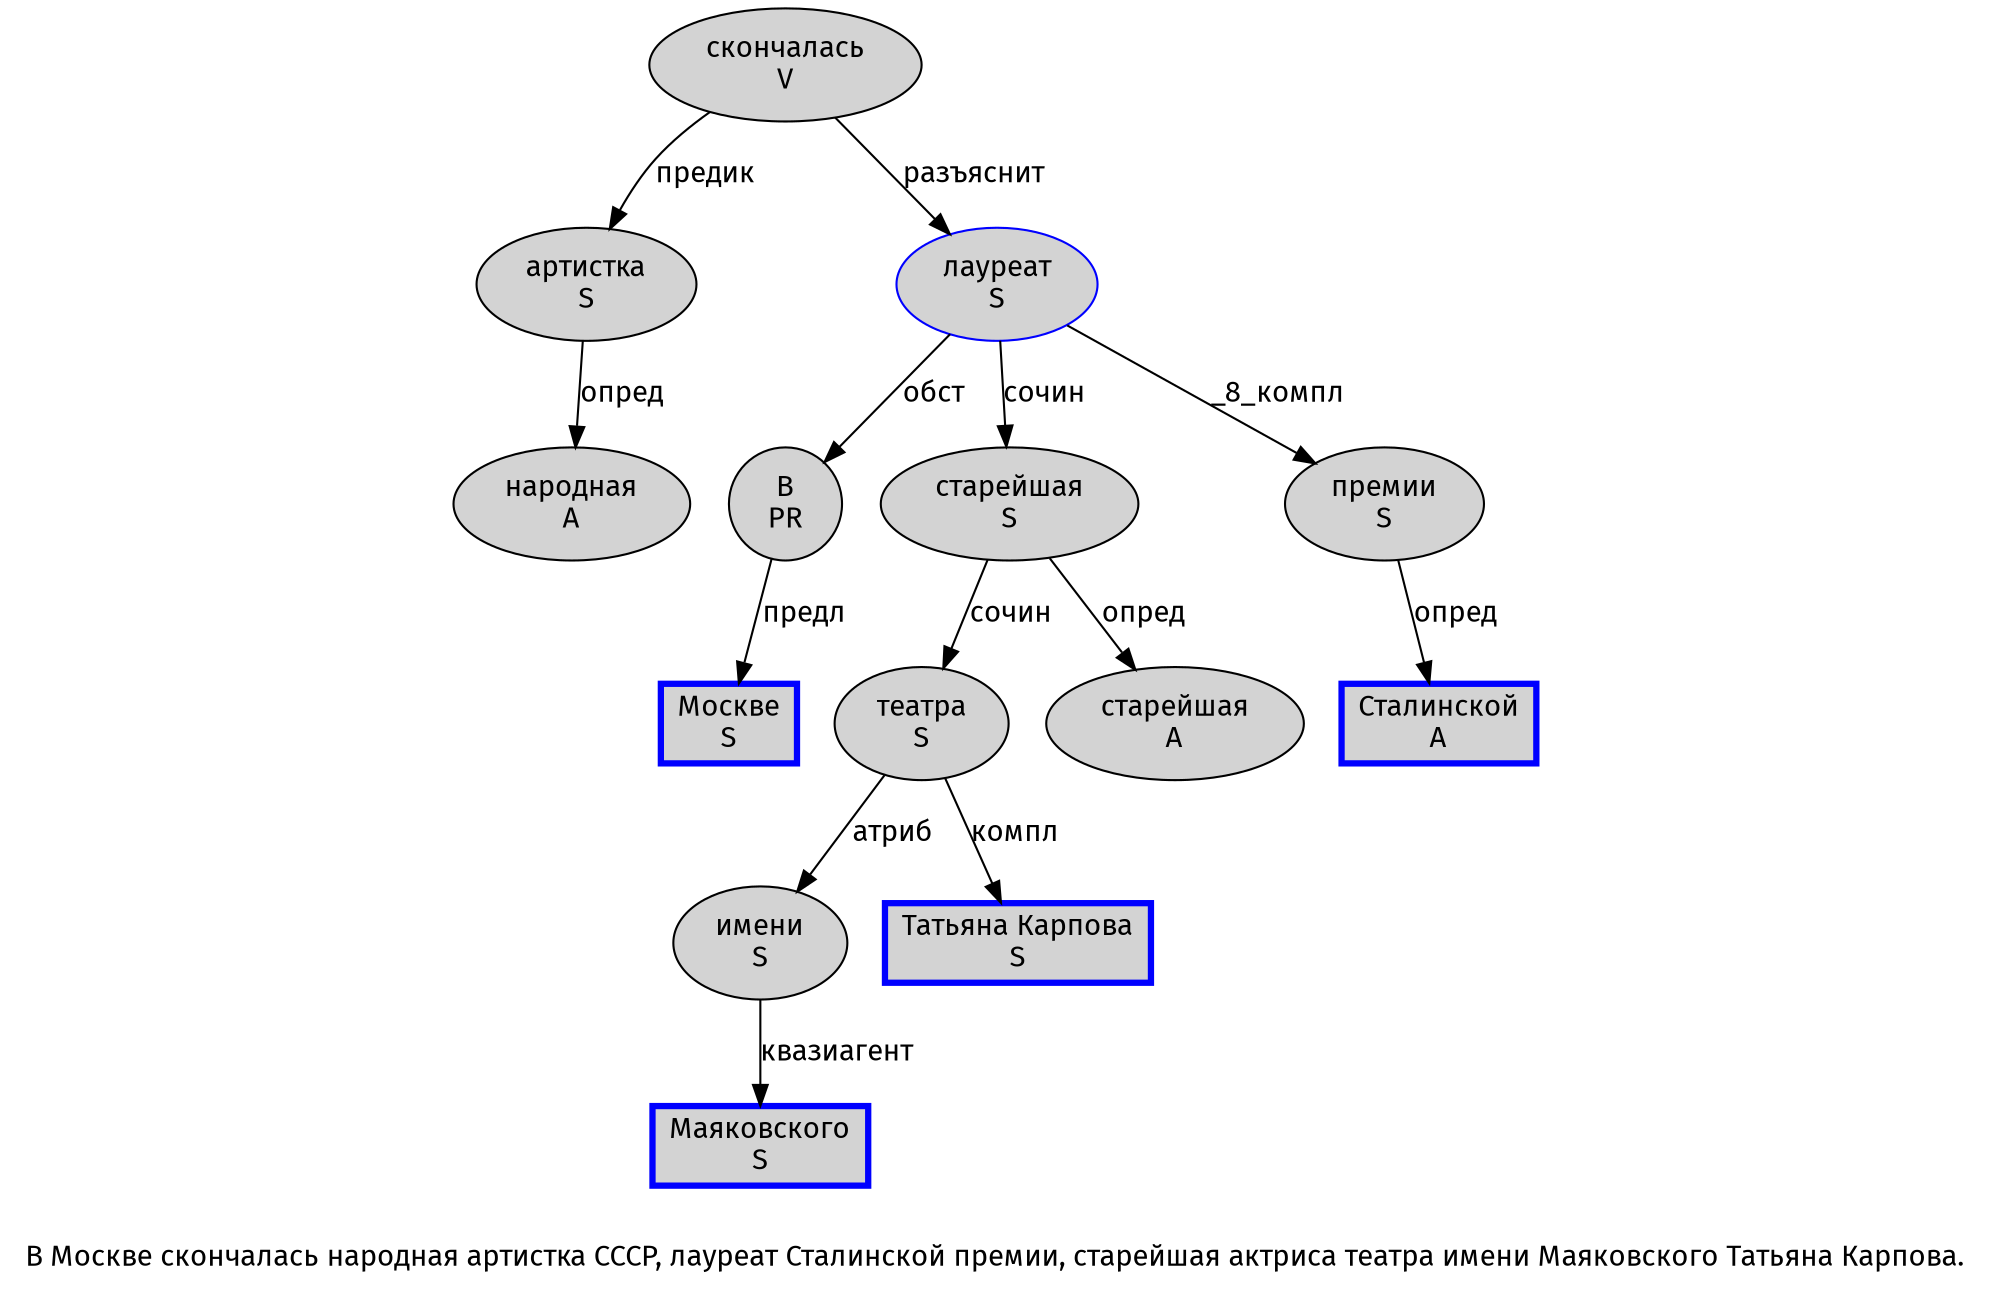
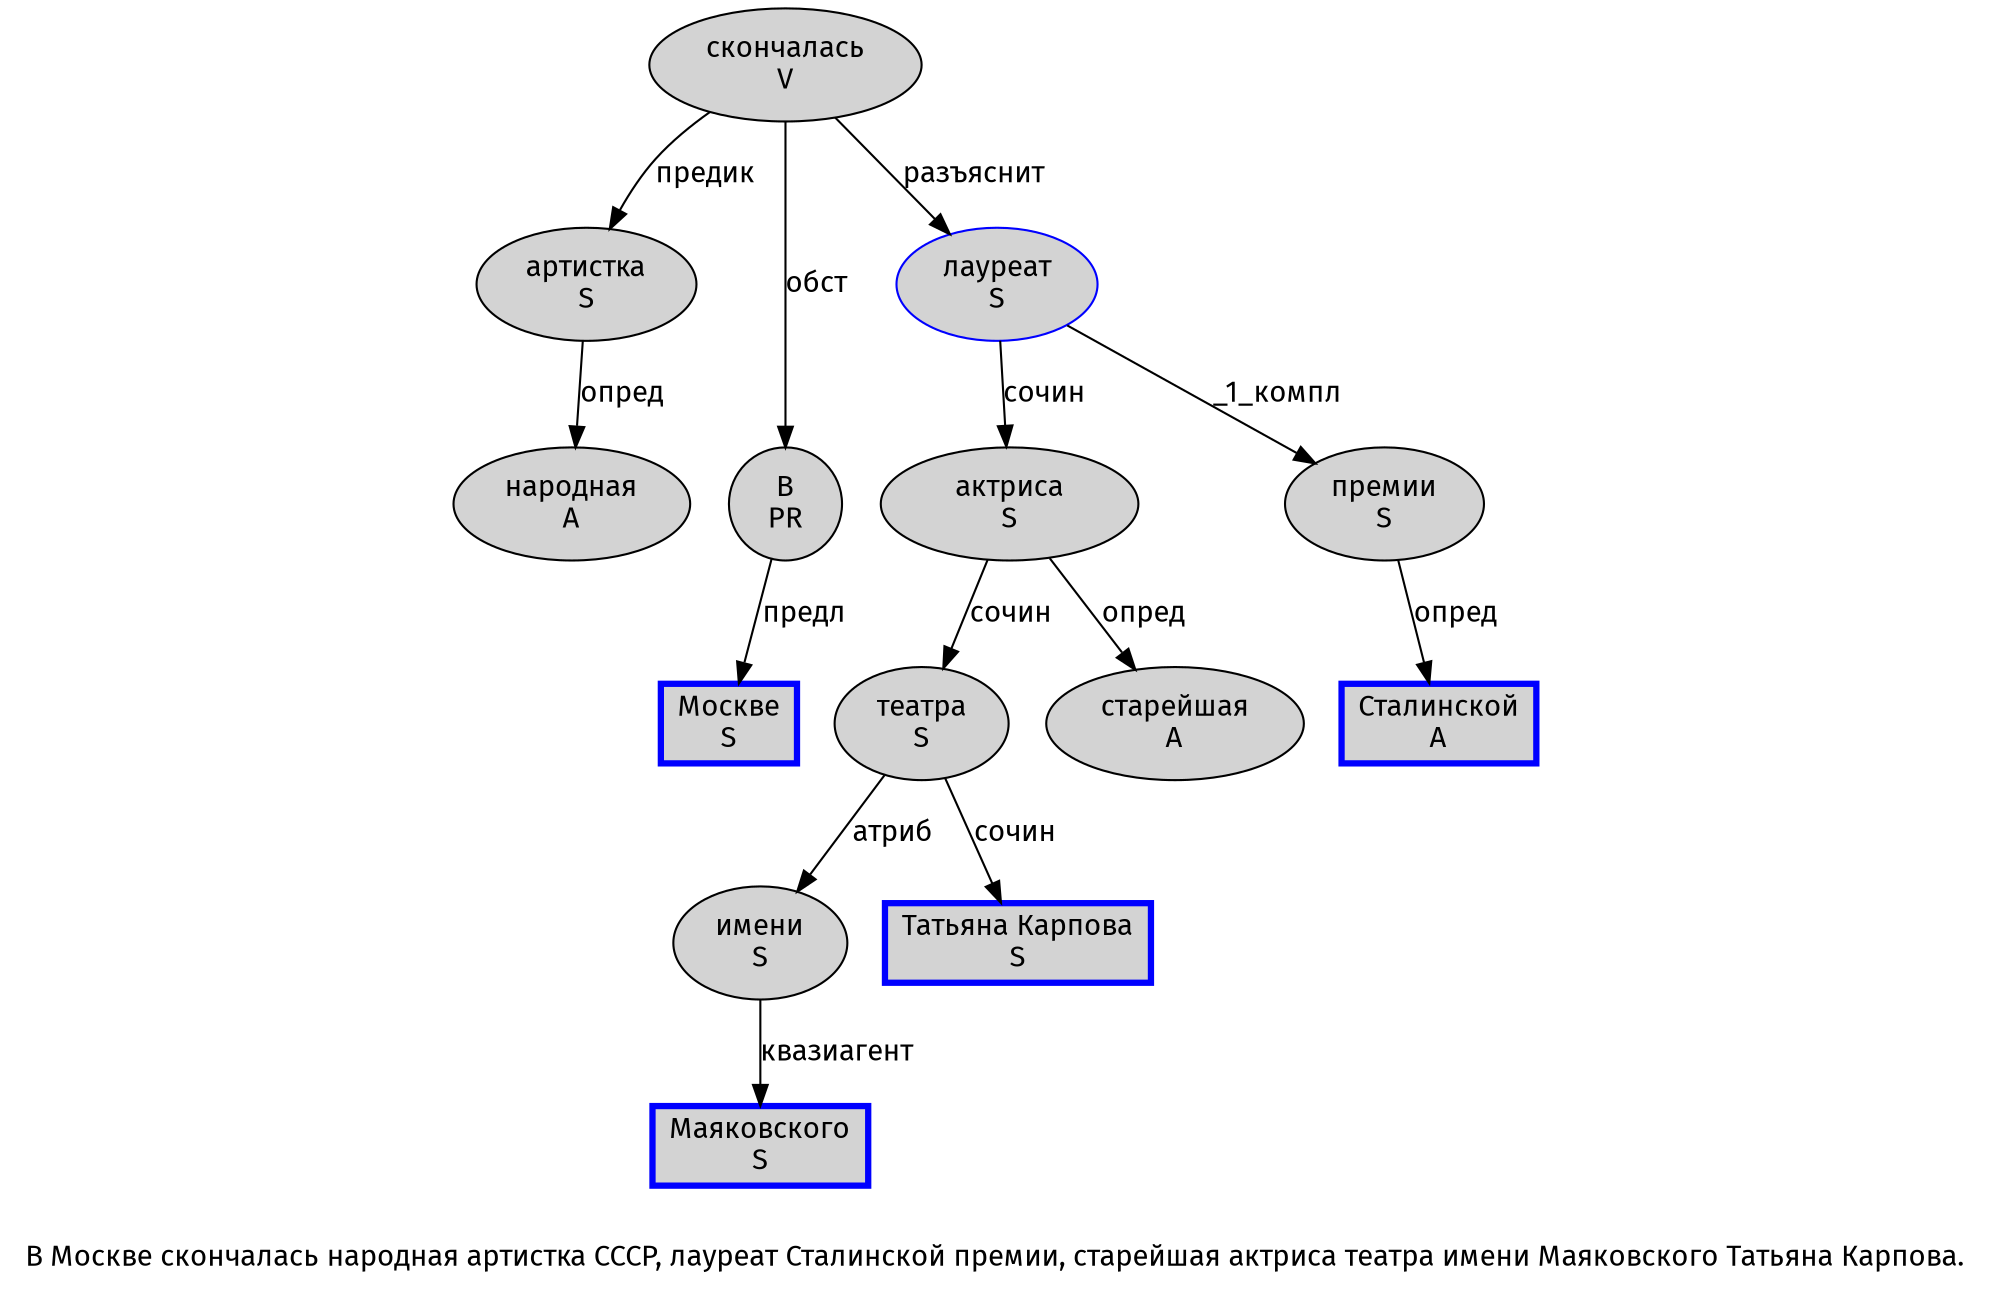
(895, 391) -> (785, 274)
(1278, 394) -> (1278, 394)
(1010, 504) -> (1010, 504)
(1016, 833) -> (1016, 833)
